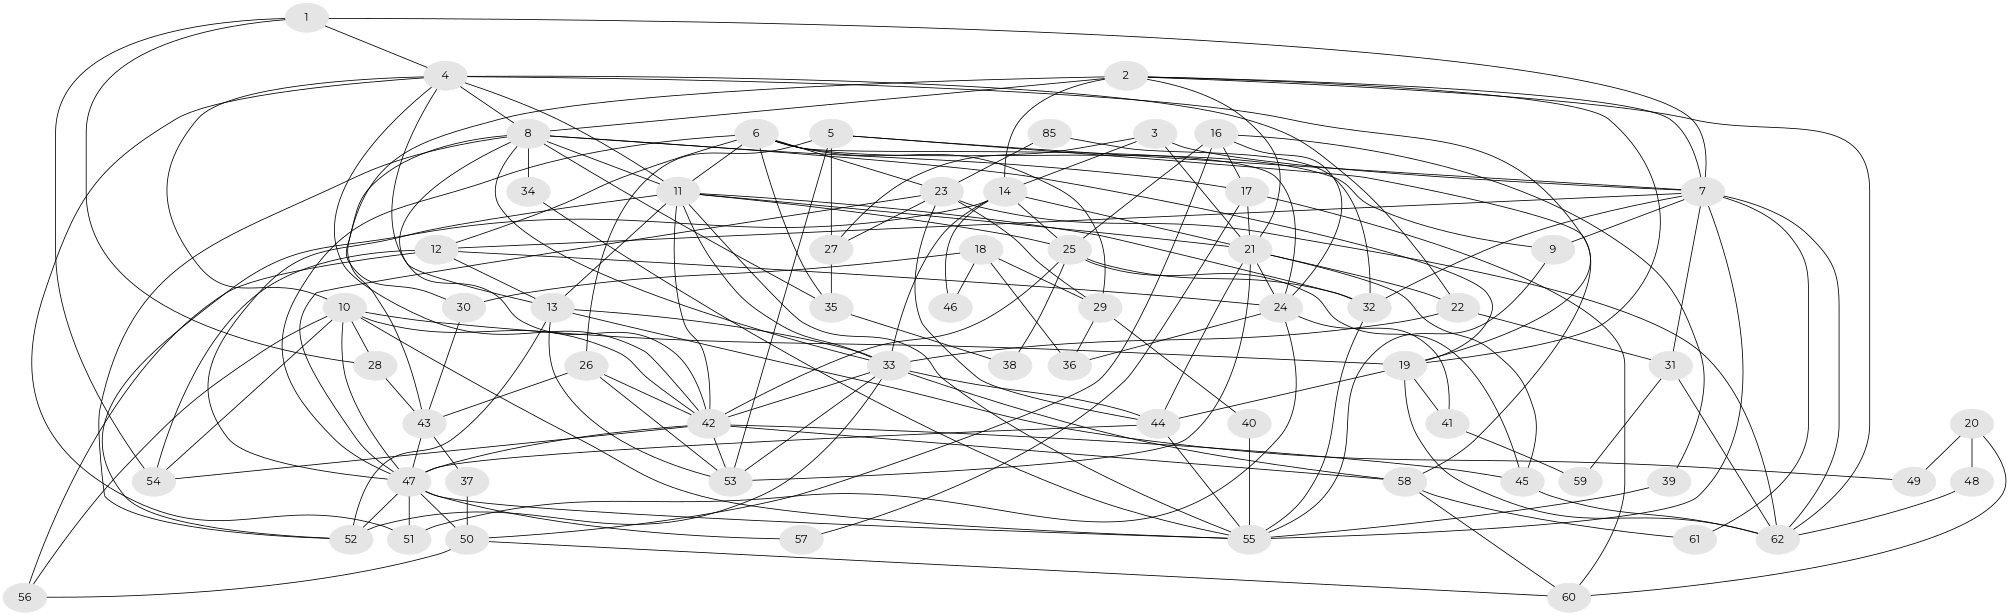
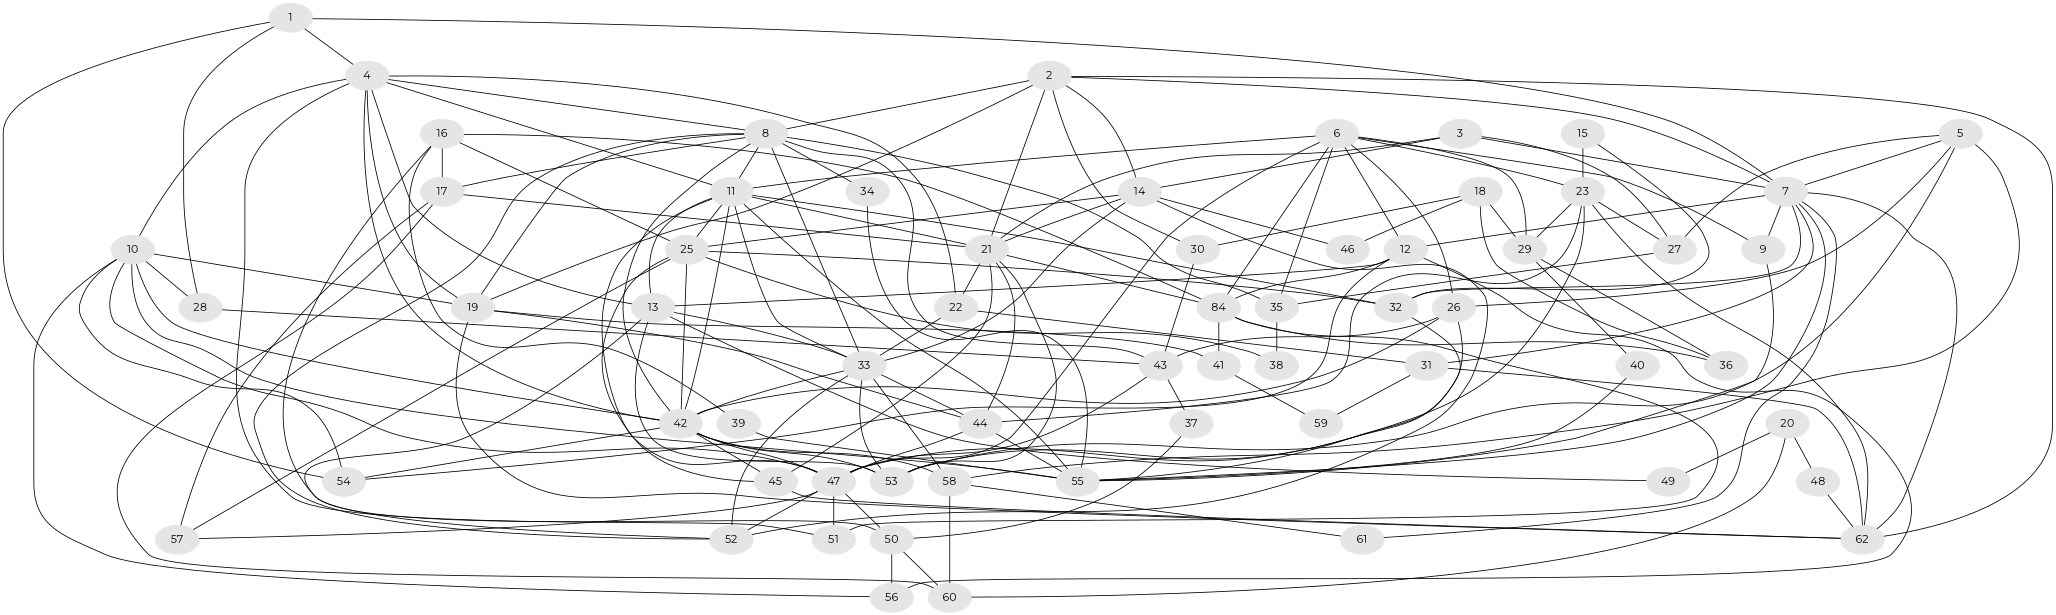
(1050, 134) -> (1583, 134)
none -> (1409, 198)
(1281, 308) -> (1219, 308)
none -> (431, 392)
(826, 524) -> none
